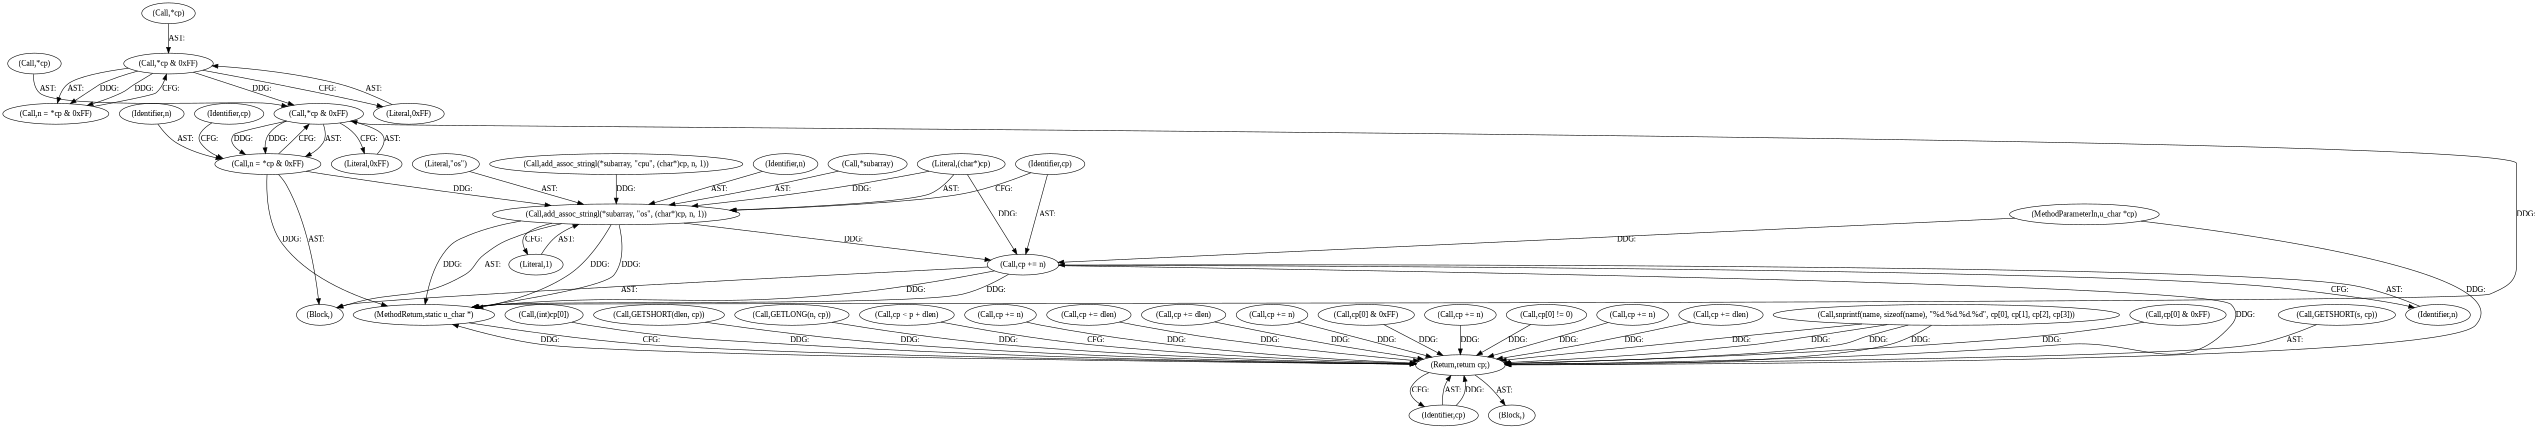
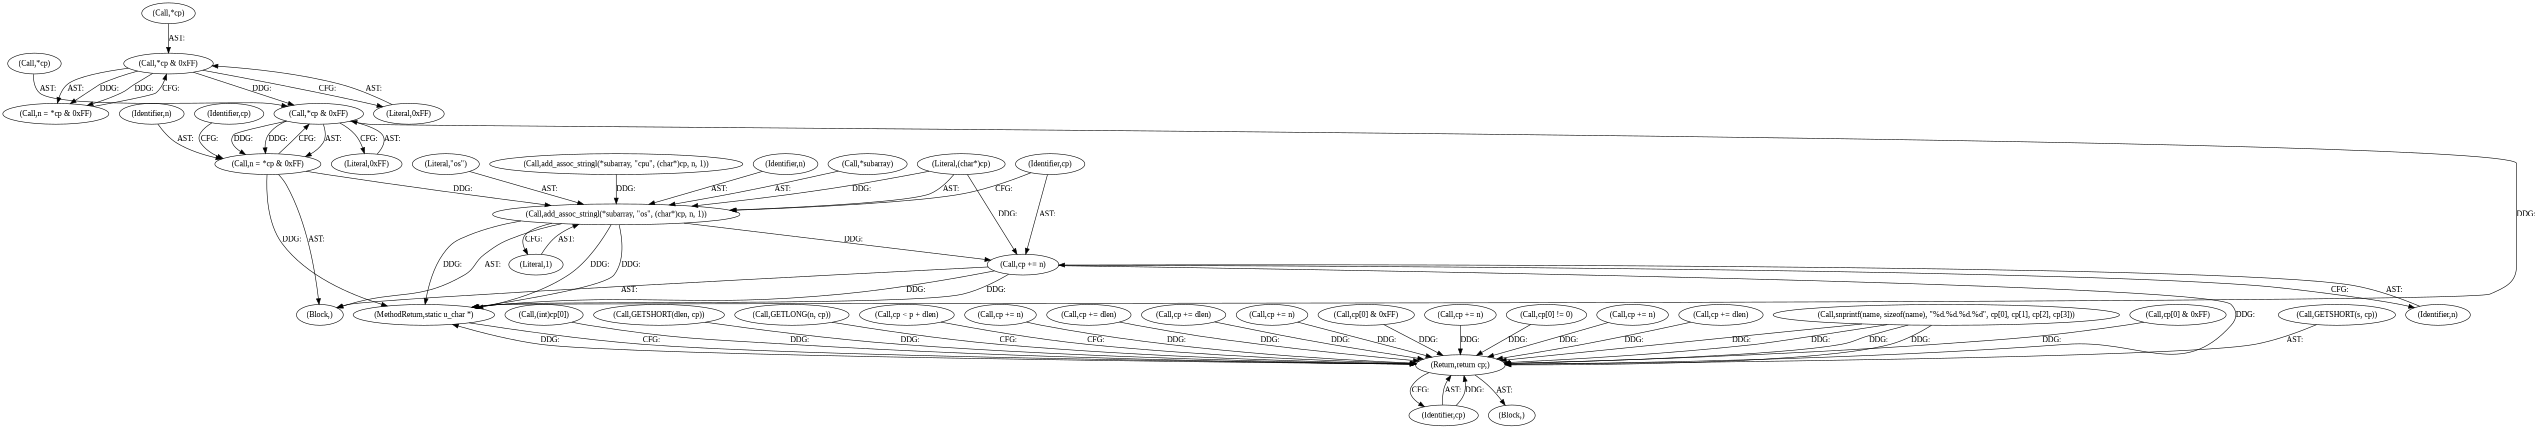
(2084, 214) -> none
(1009, 340) -> (1009, 340)
